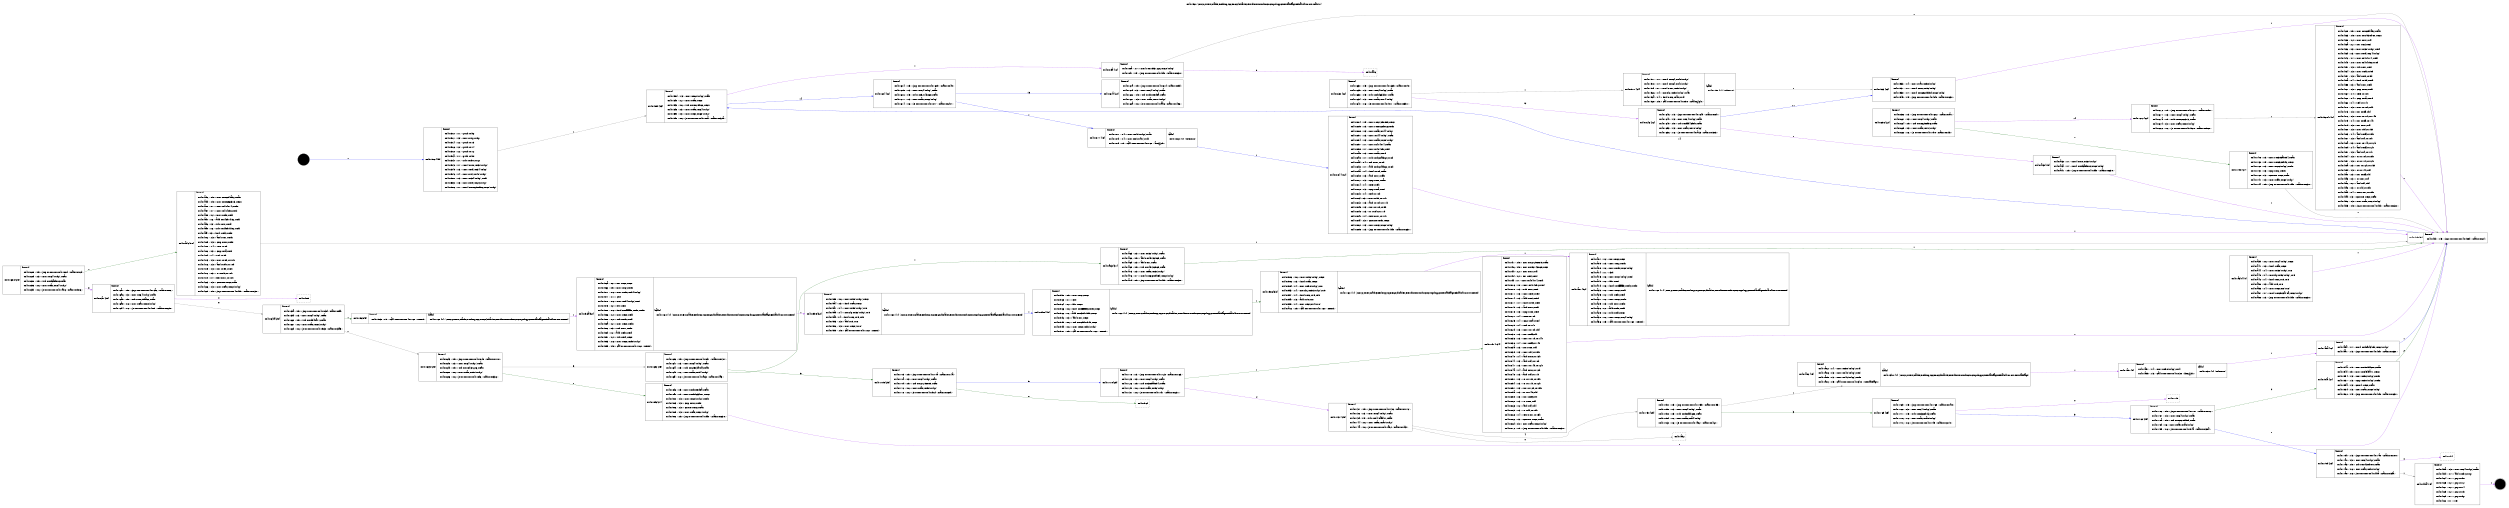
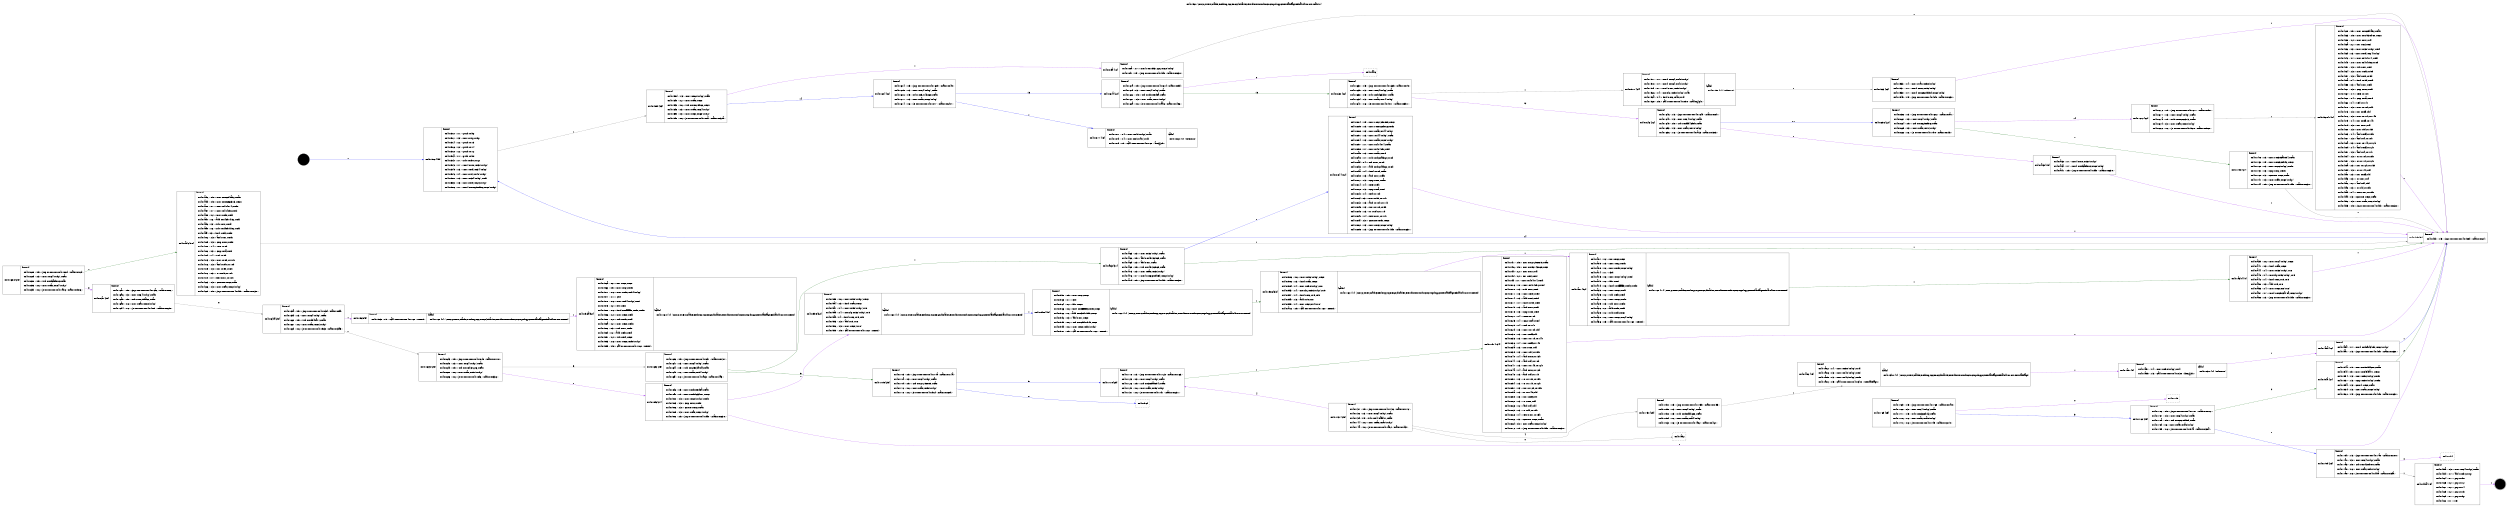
(1273, 71) -> (1273, 77)
none -> (1255, 94)
(1796, 106) -> (1796, 123)
(1574, 141) -> (1448, 238)
(1262, 157) -> (1255, 221)
none -> (2009, 283)
(304, 298) -> none
(800, 314) -> (797, 382)
(347, 319) -> (347, 319)
(573, 385) -> (573, 385)
(1045, 399) -> (1045, 399)
(1256, 399) -> (1258, 396)
(1796, 413) -> none
